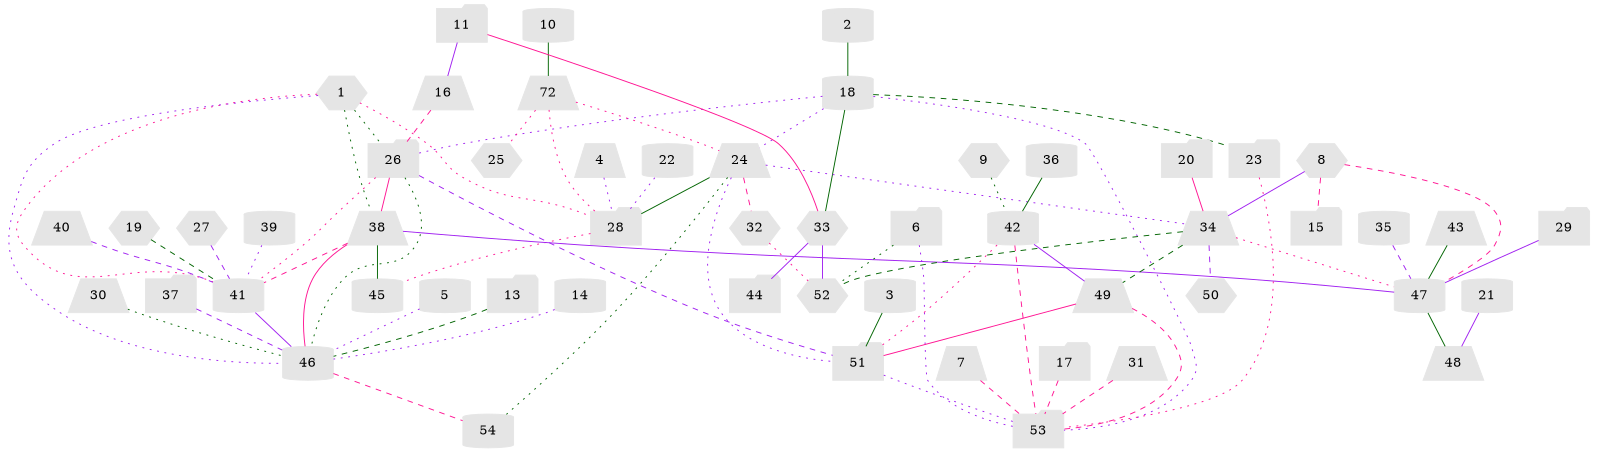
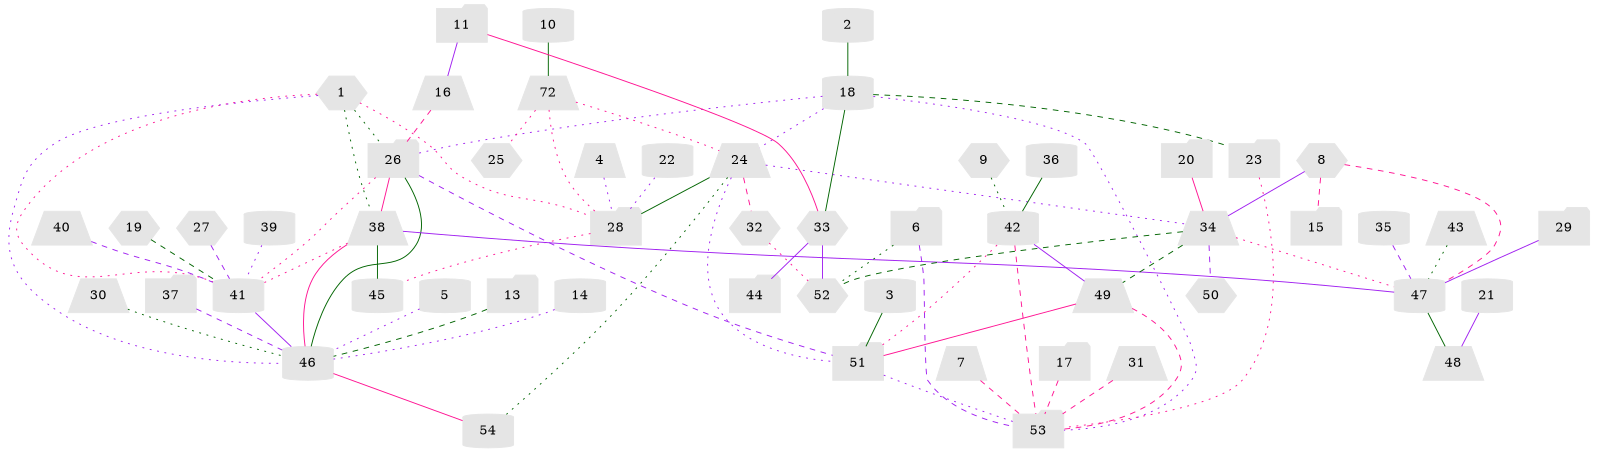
(1438, 262) -> (1438, 262)
(306, 263) -> (306, 263)
(385, 263) -> (385, 263)
(926, 362) -> (926, 362)
(398, 397) -> (398, 397)
